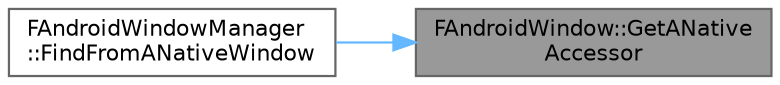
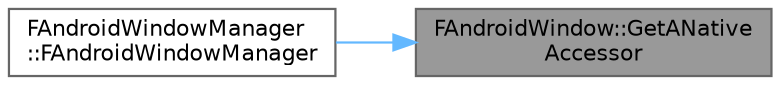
(172, 42) -> (172, 42)
